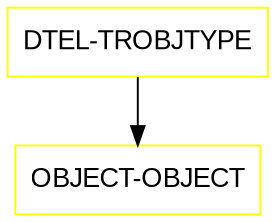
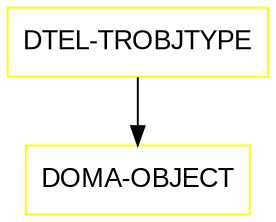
(138, 180) -> (138, 180)
